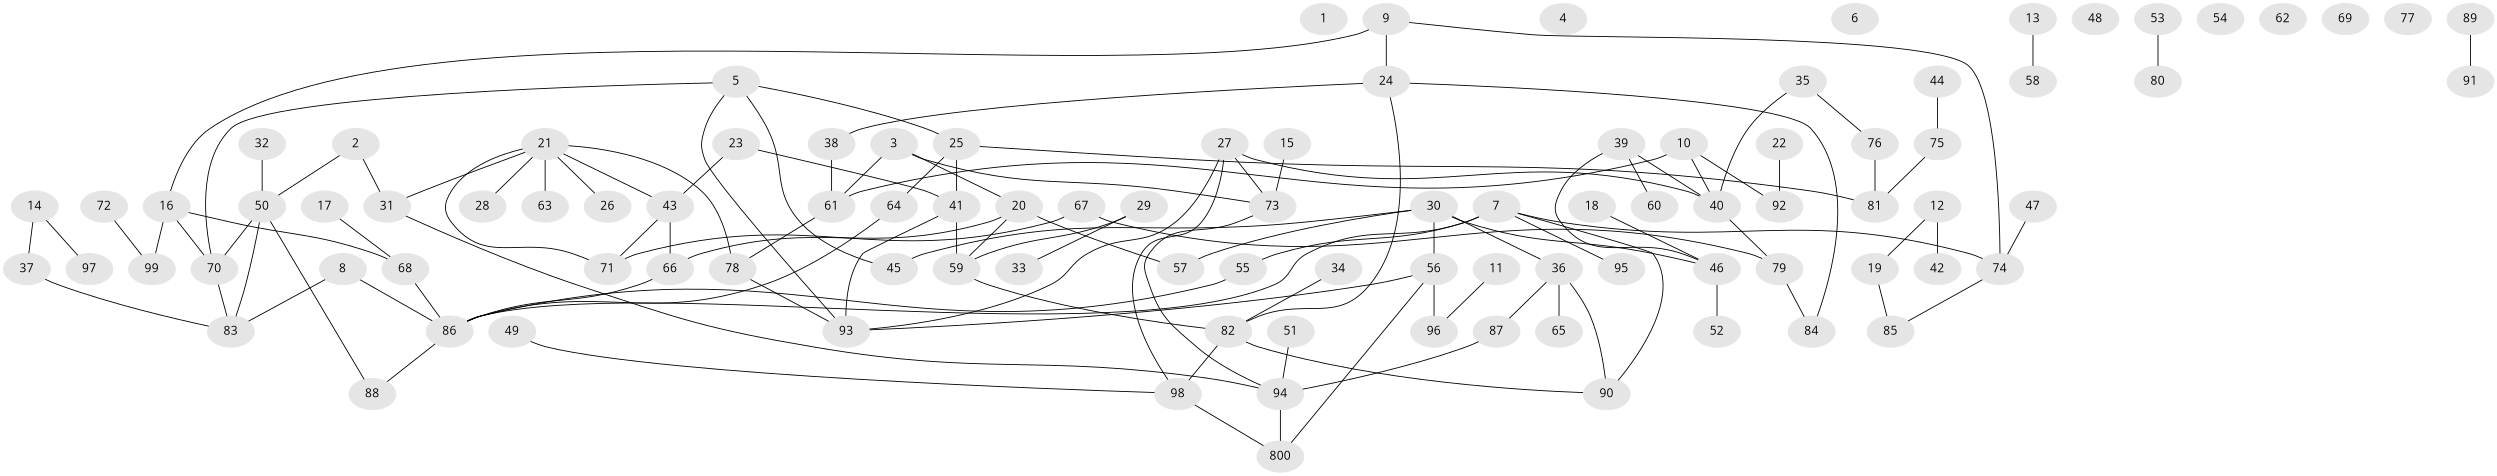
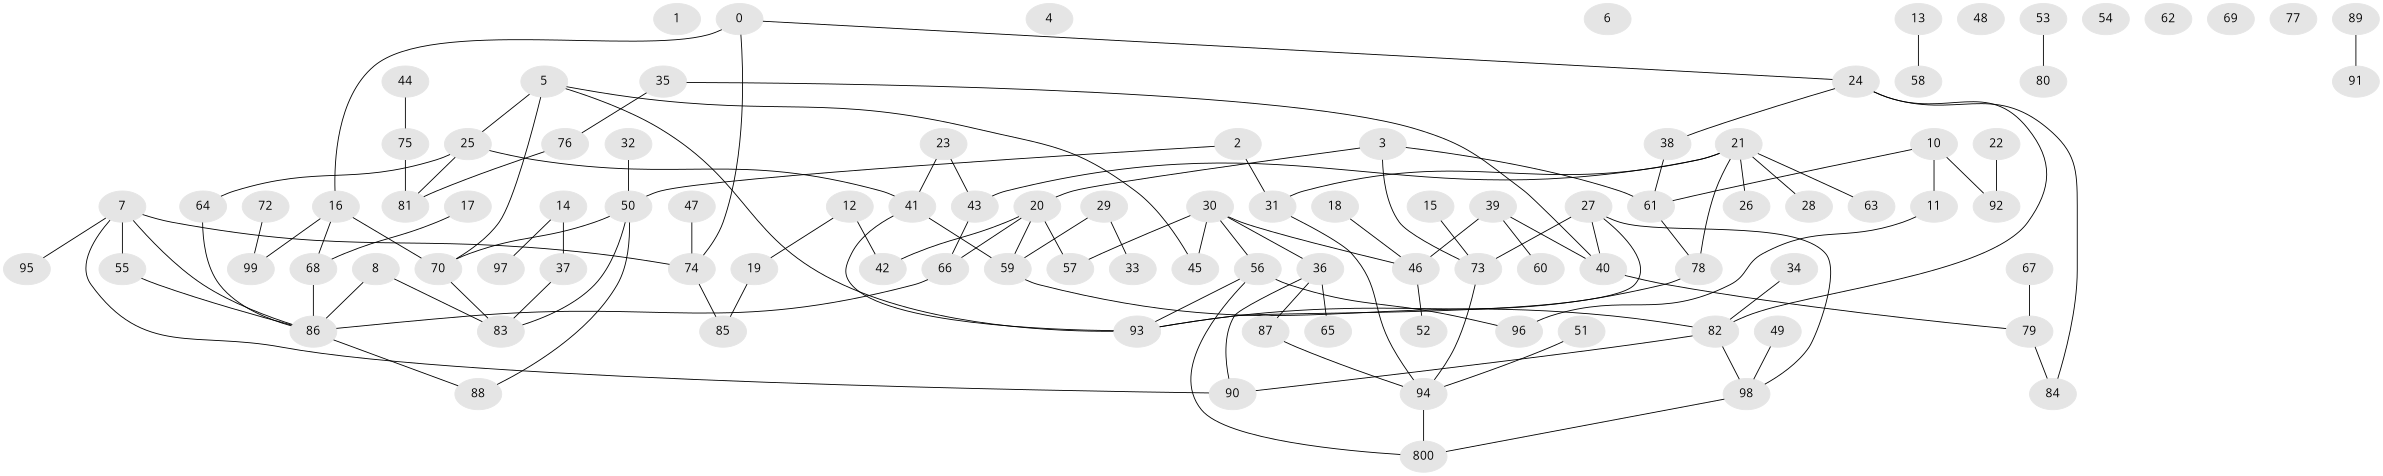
(1386, 19) -> (740, 19)
(1699, 172) -> (1934, 175)
none -> (969, 235)
(608, 269) -> none
